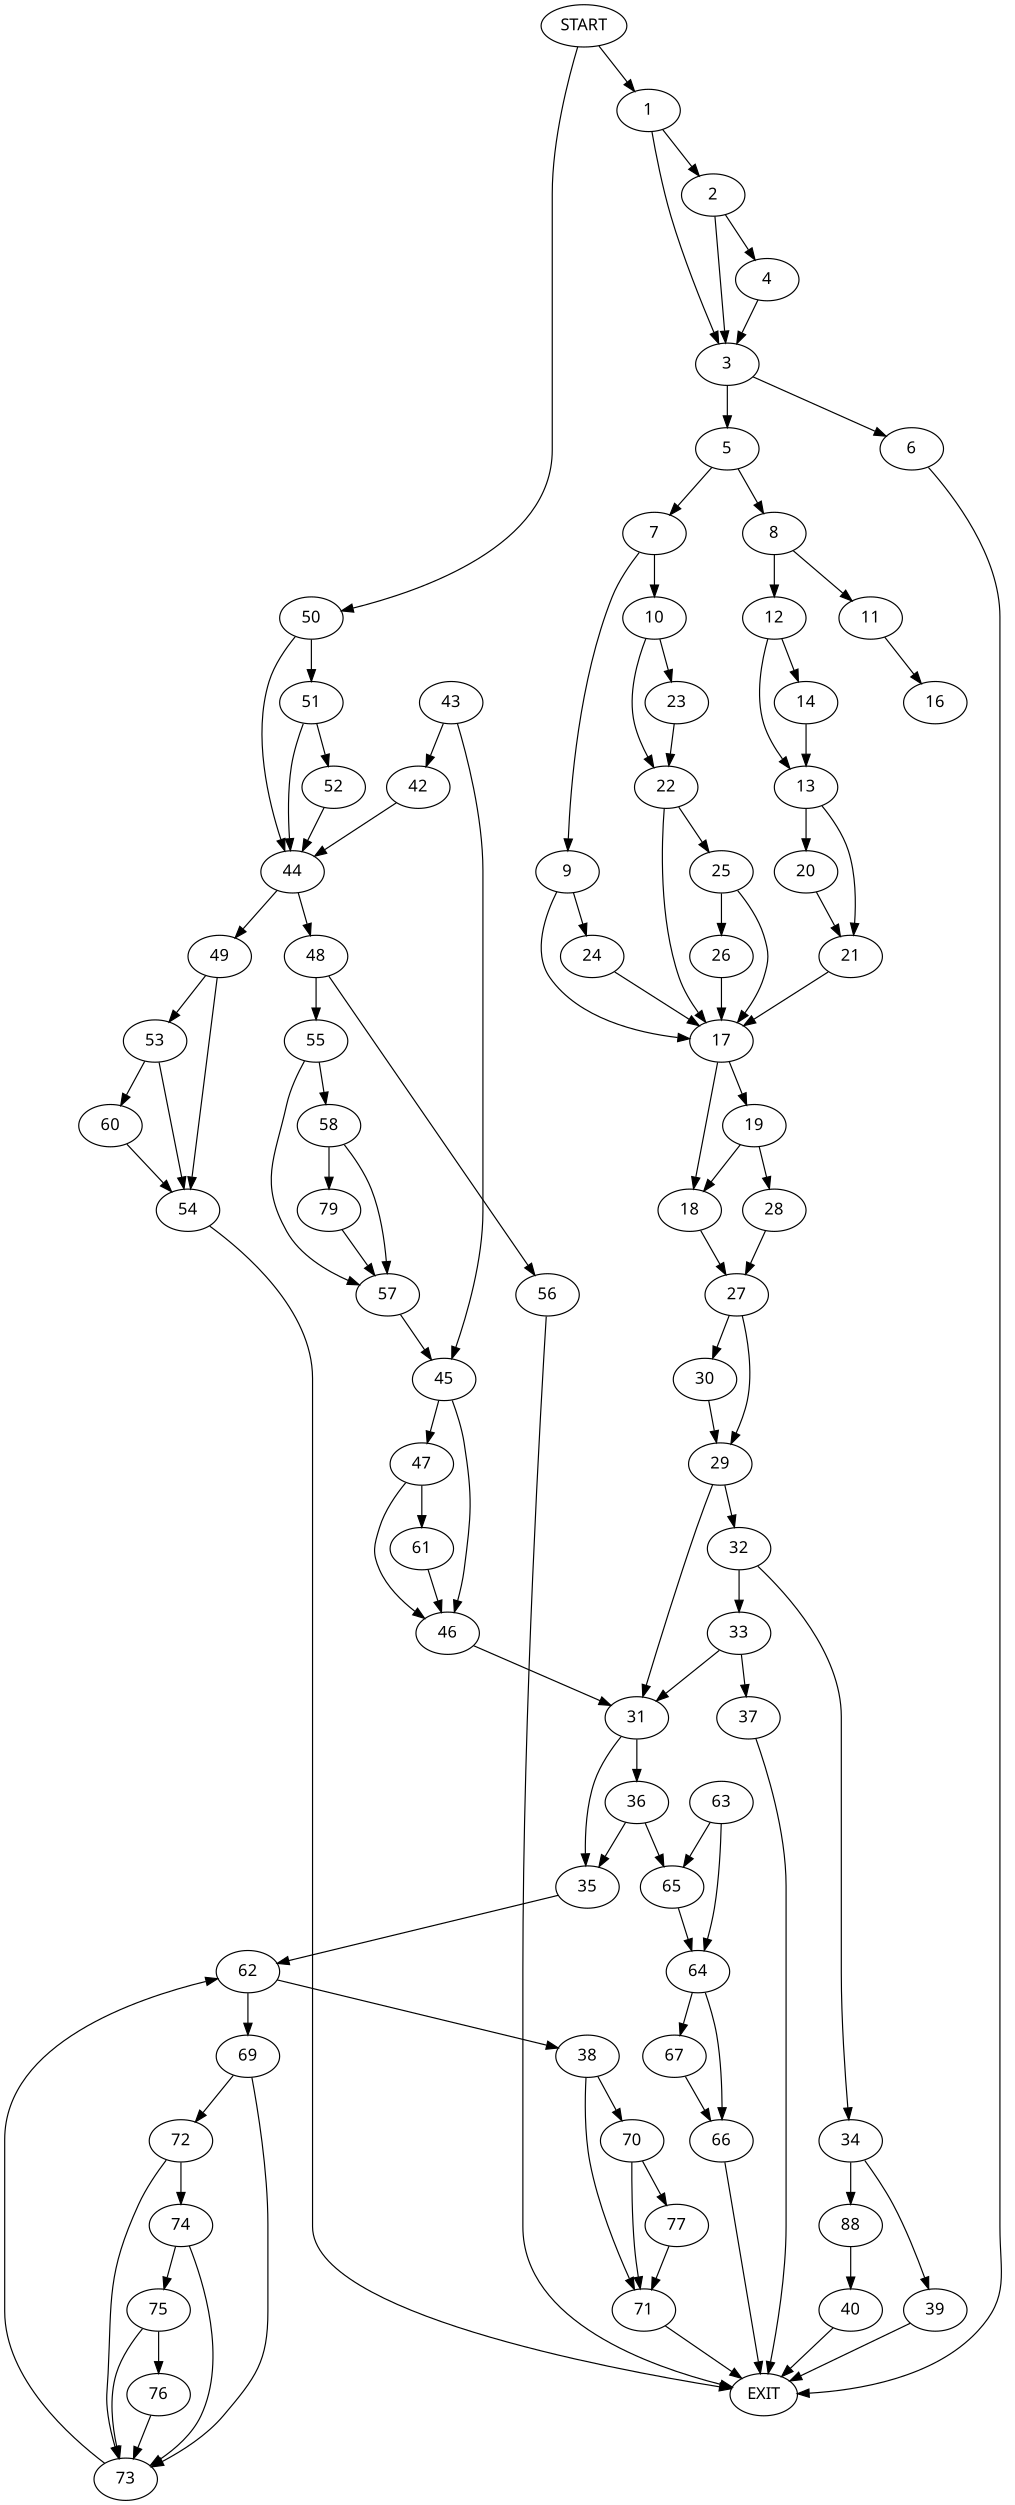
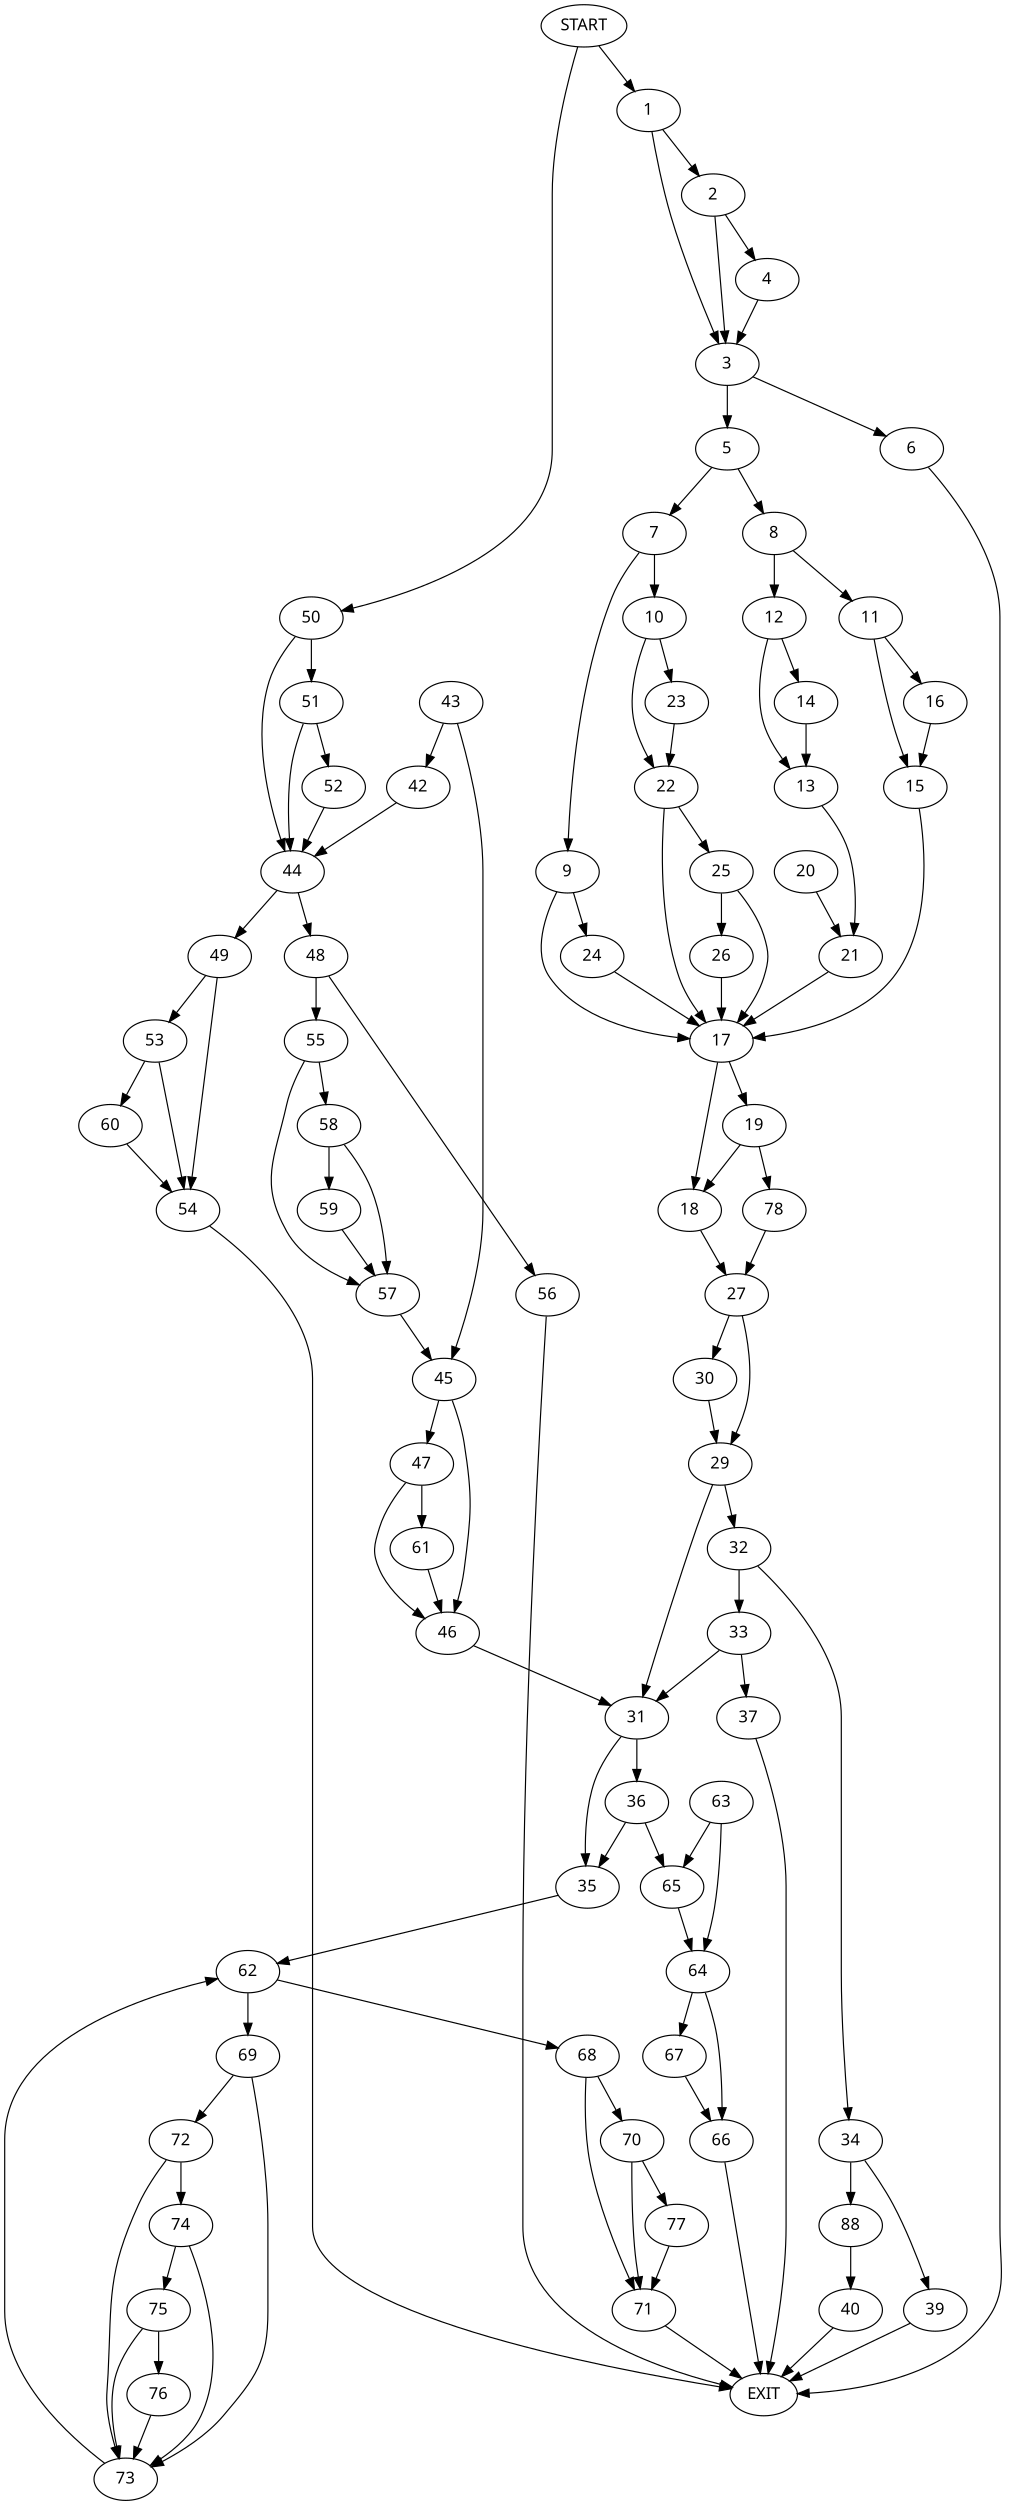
none -> (915, 787)
(806, 824) -> none
(329, 1210) -> (329, 1210)
(774, 1210) -> (774, 1210)
(587, 2056) -> (587, 2056)
